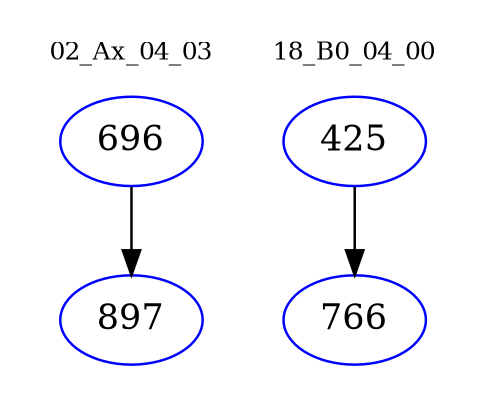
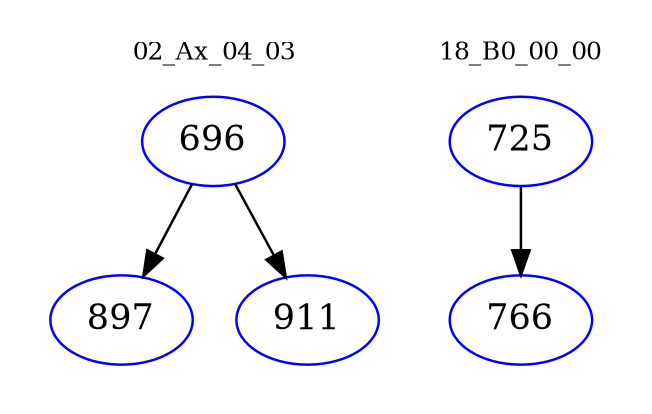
(355, 53) -> (521, 53)
(355, 141) -> (521, 141)
none -> (308, 320)
